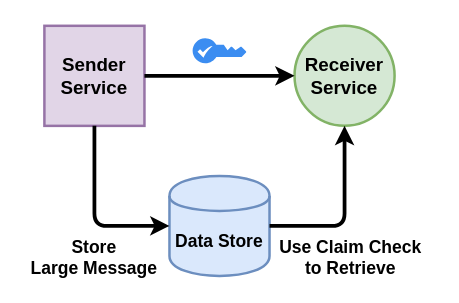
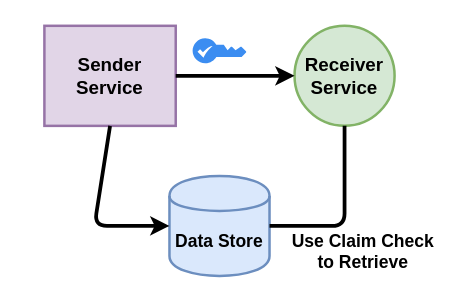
(94, 76) -> (110, 76)
(344, 141) -> (344, 135)
(94, 257) -> none
(351, 257) -> (363, 251)
